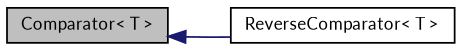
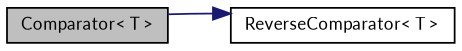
(208, 37) -> (190, 14)
